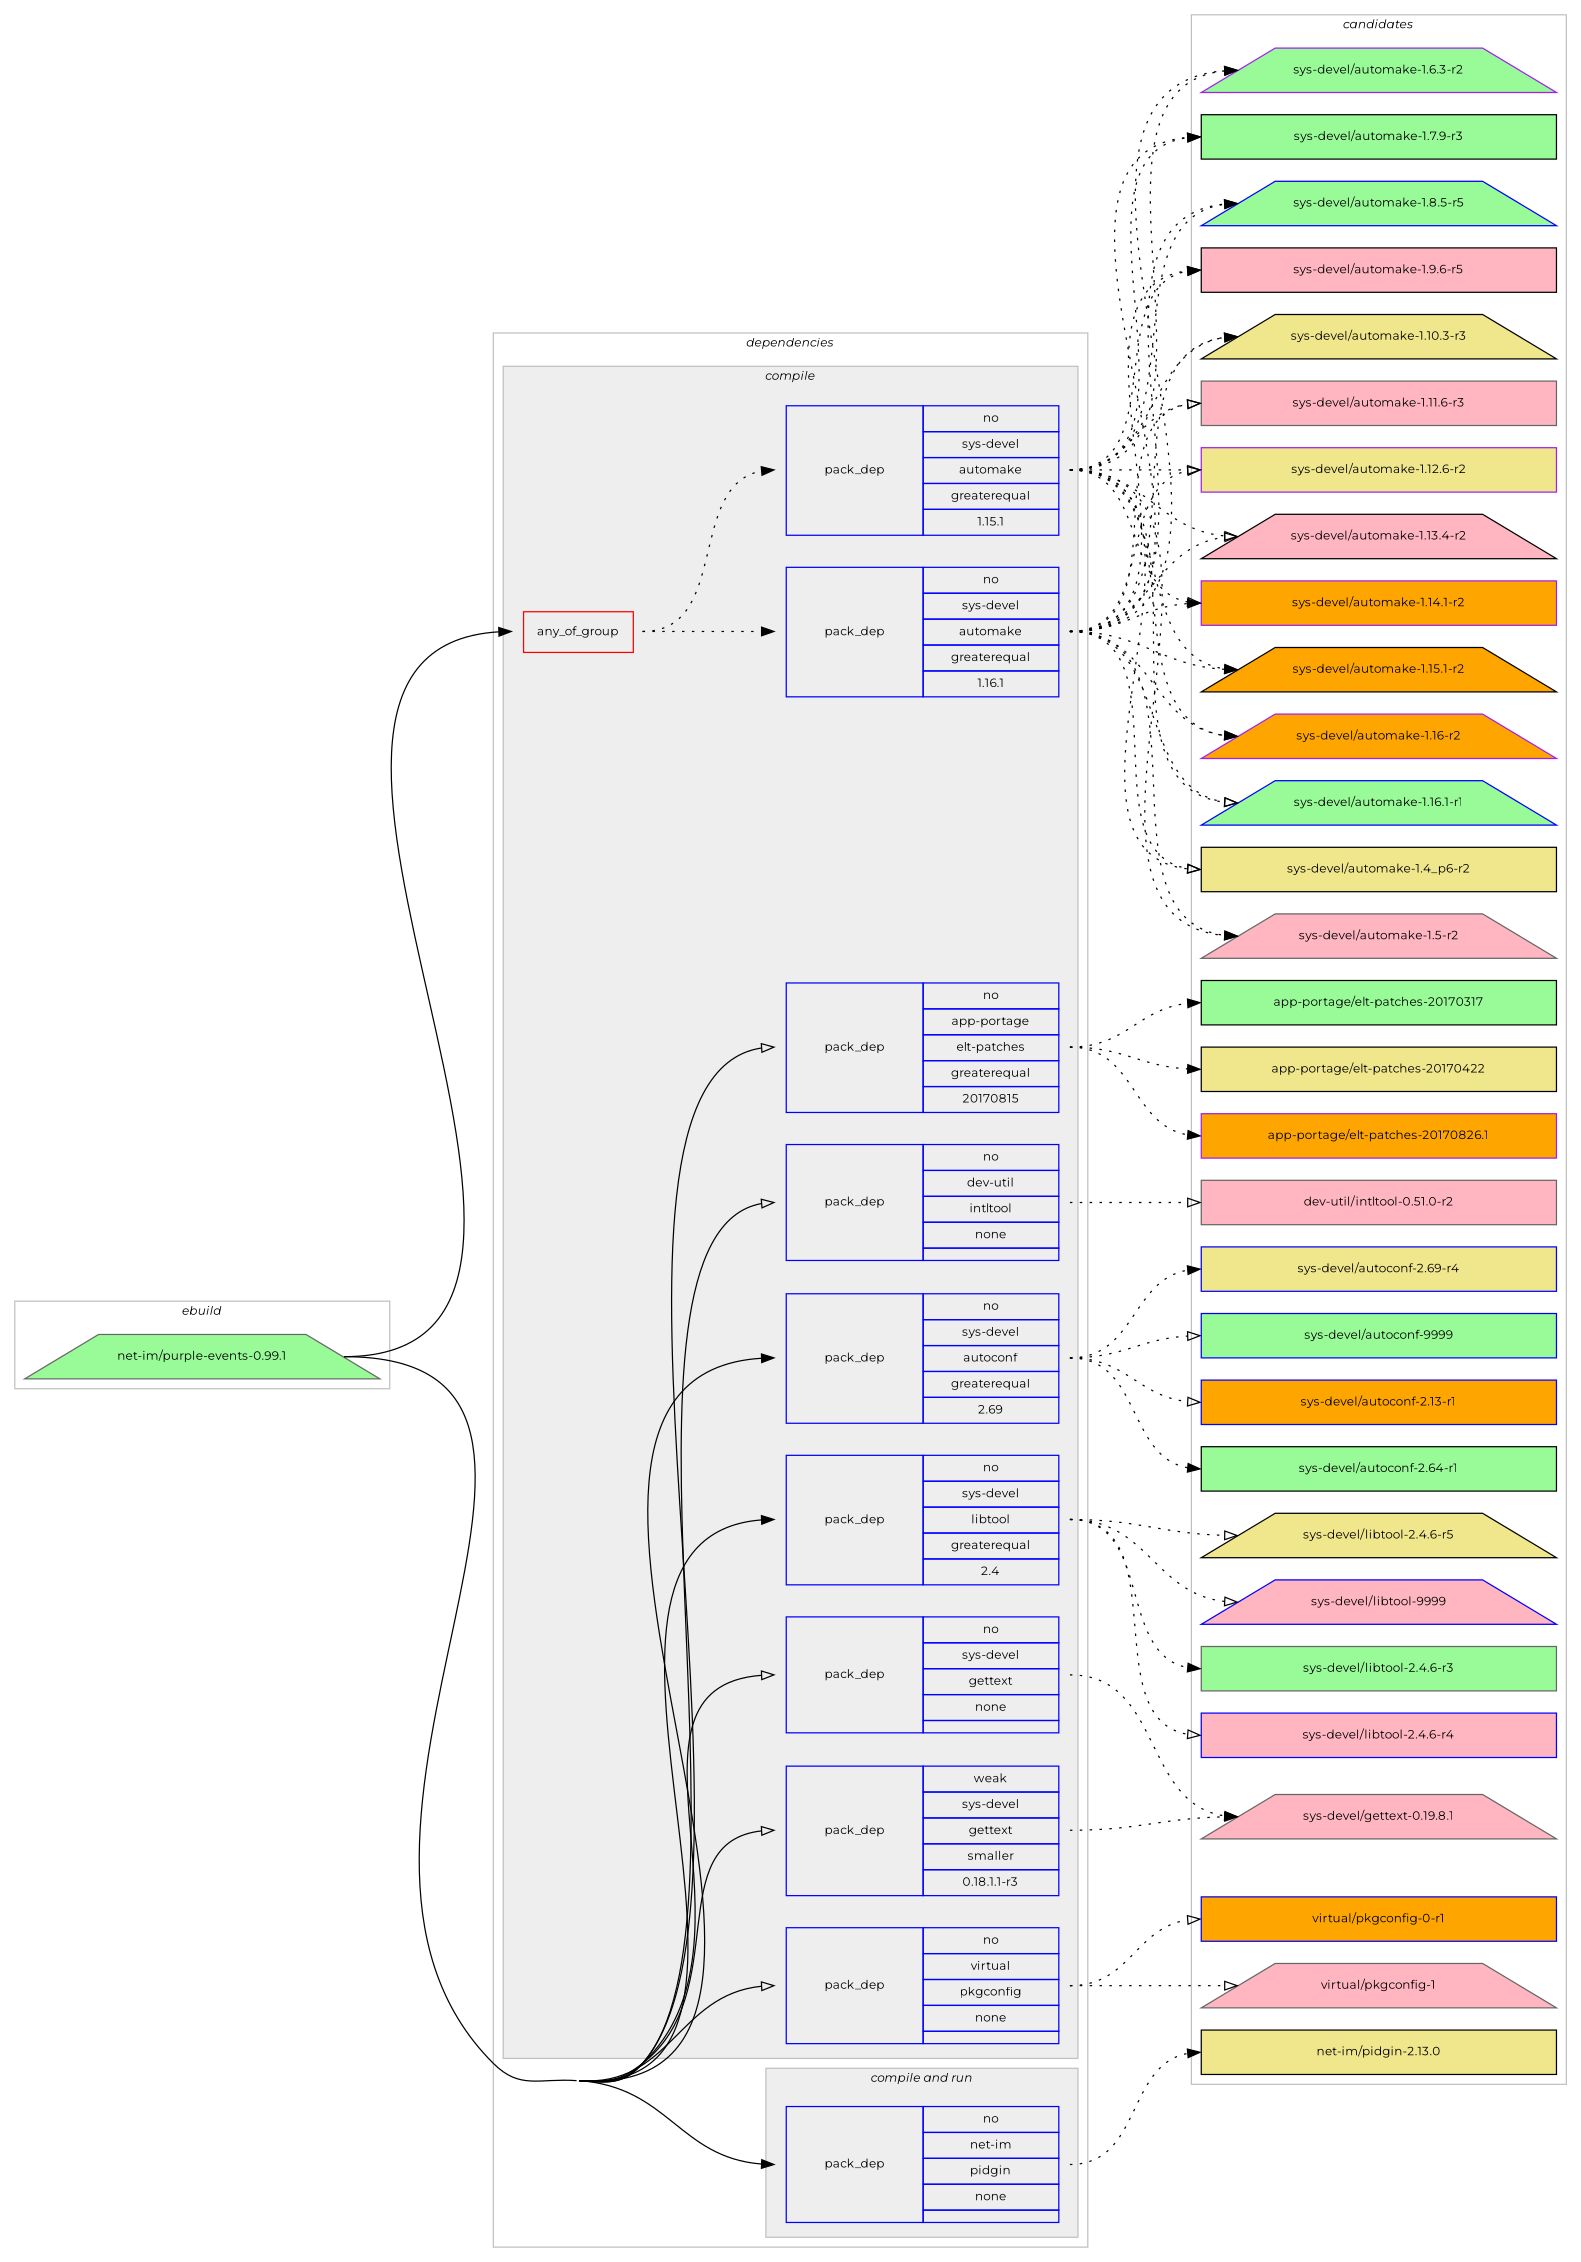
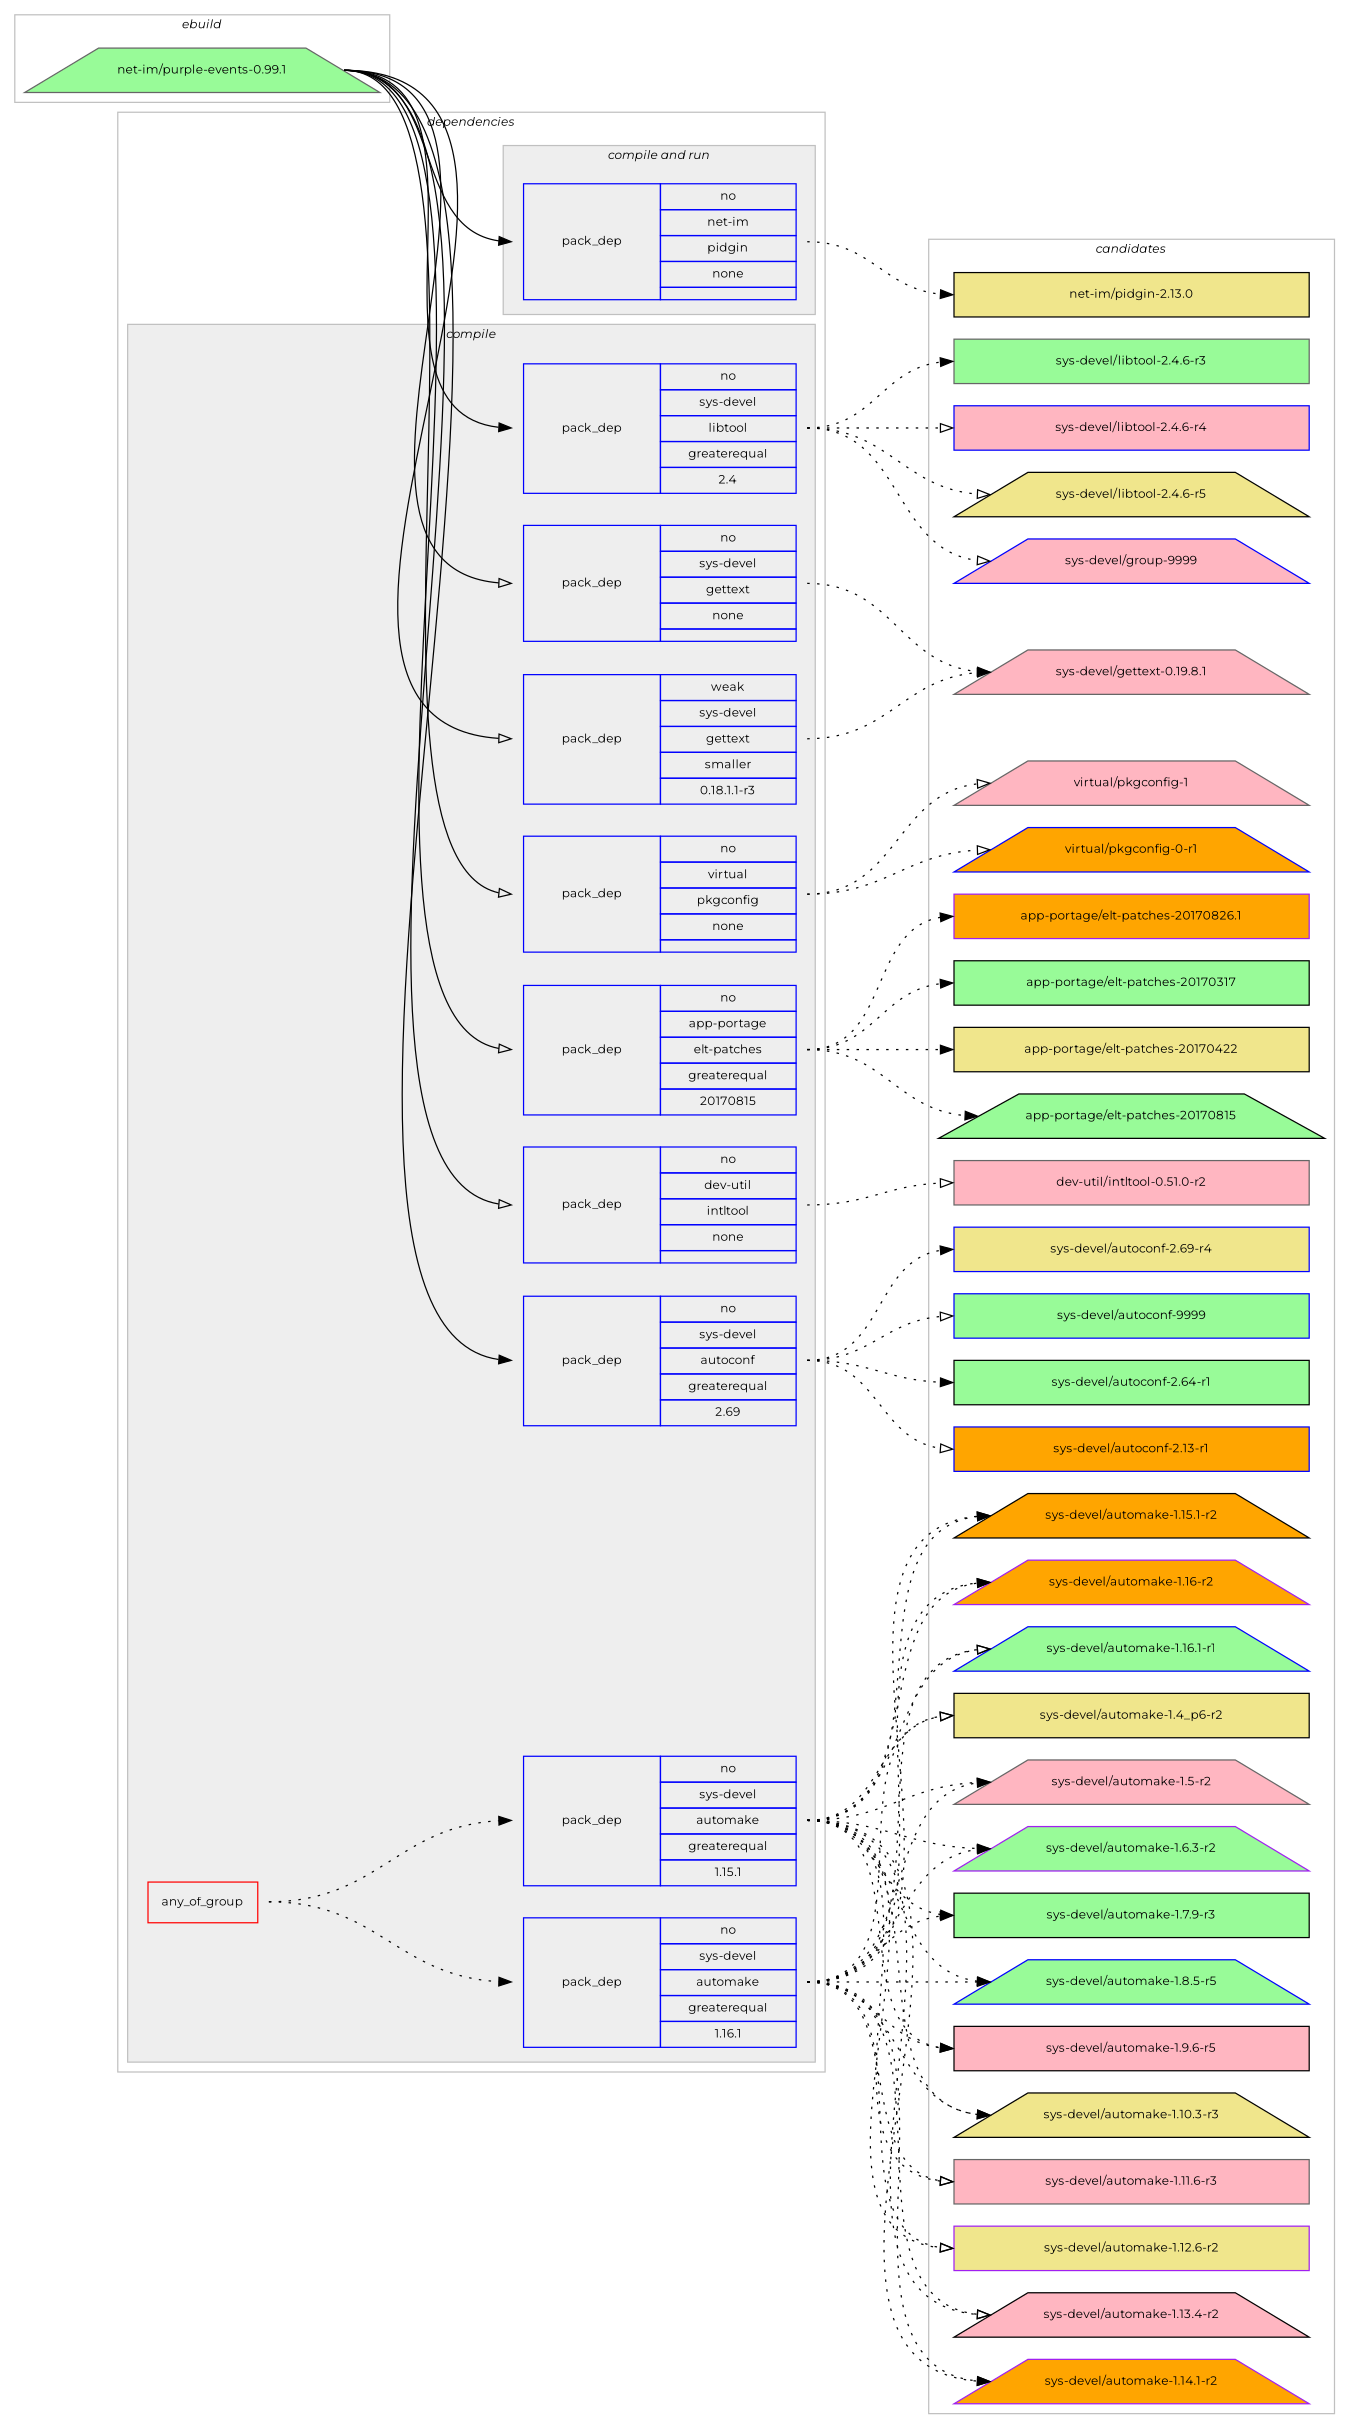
(1379, 603) -> (1132, 2382)
(429, 1000) -> none
none -> (1132, 1116)
(1379, 1602) -> (1132, 561)
(1379, 1919) -> (1132, 850)
